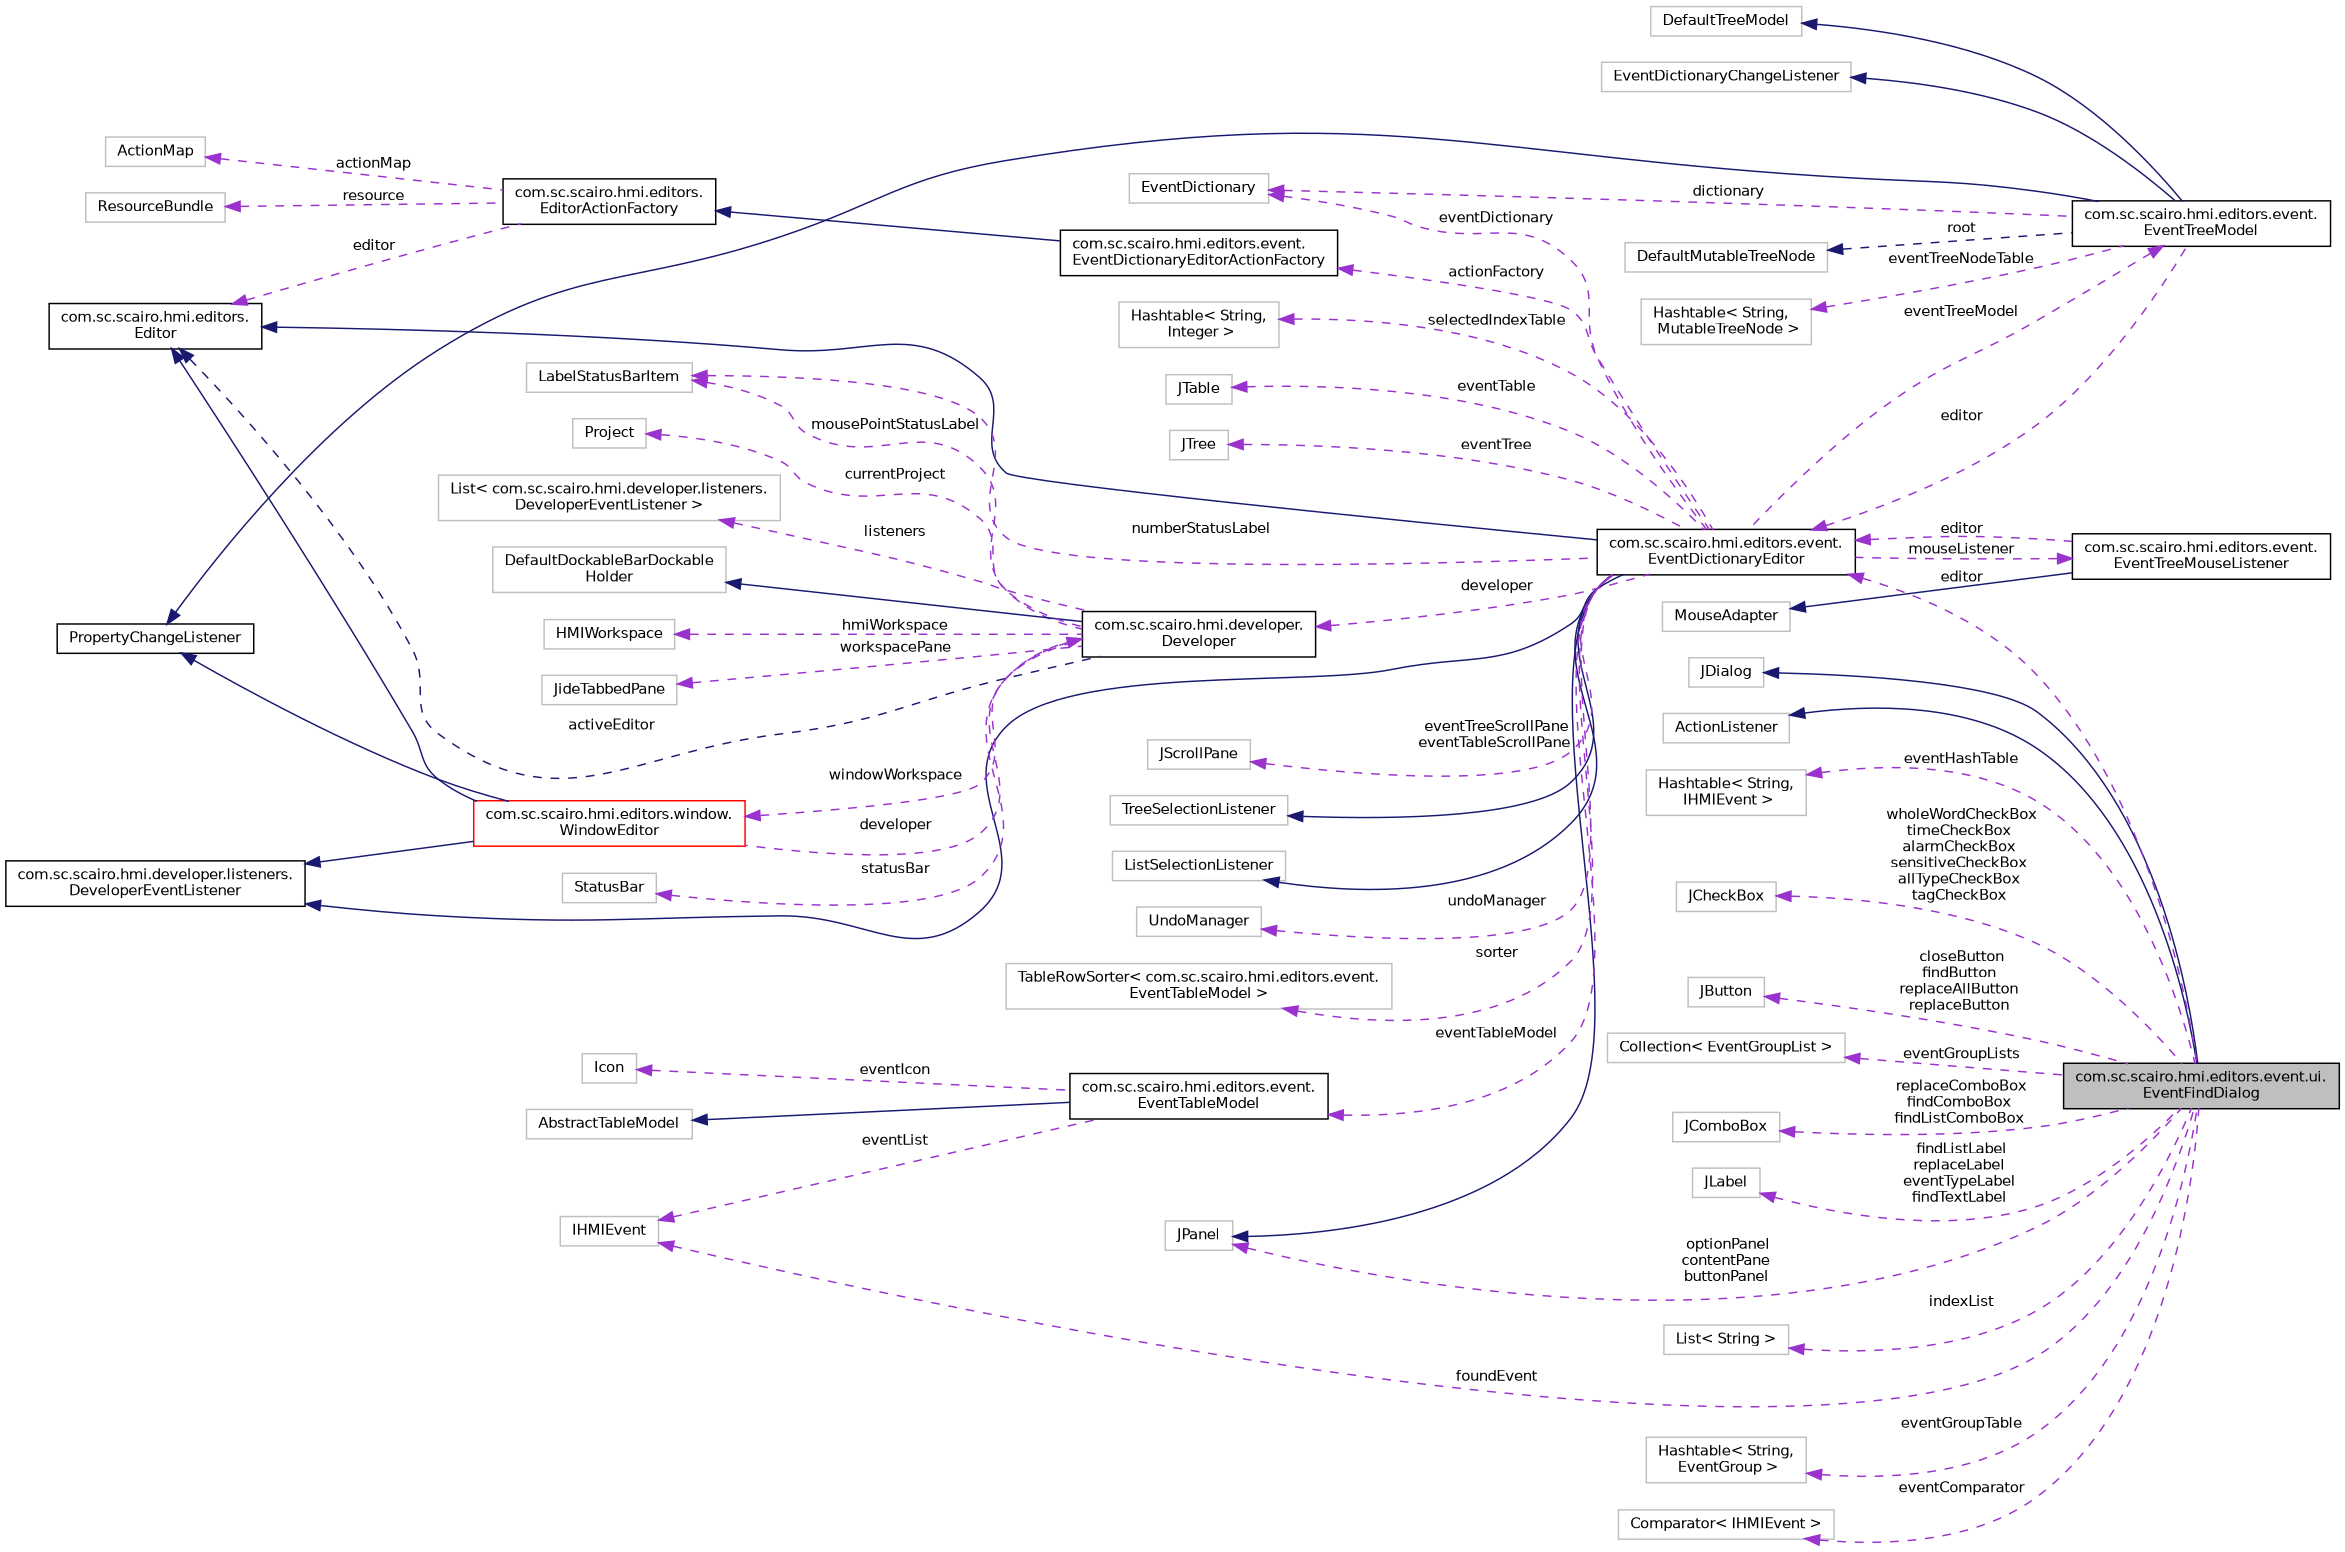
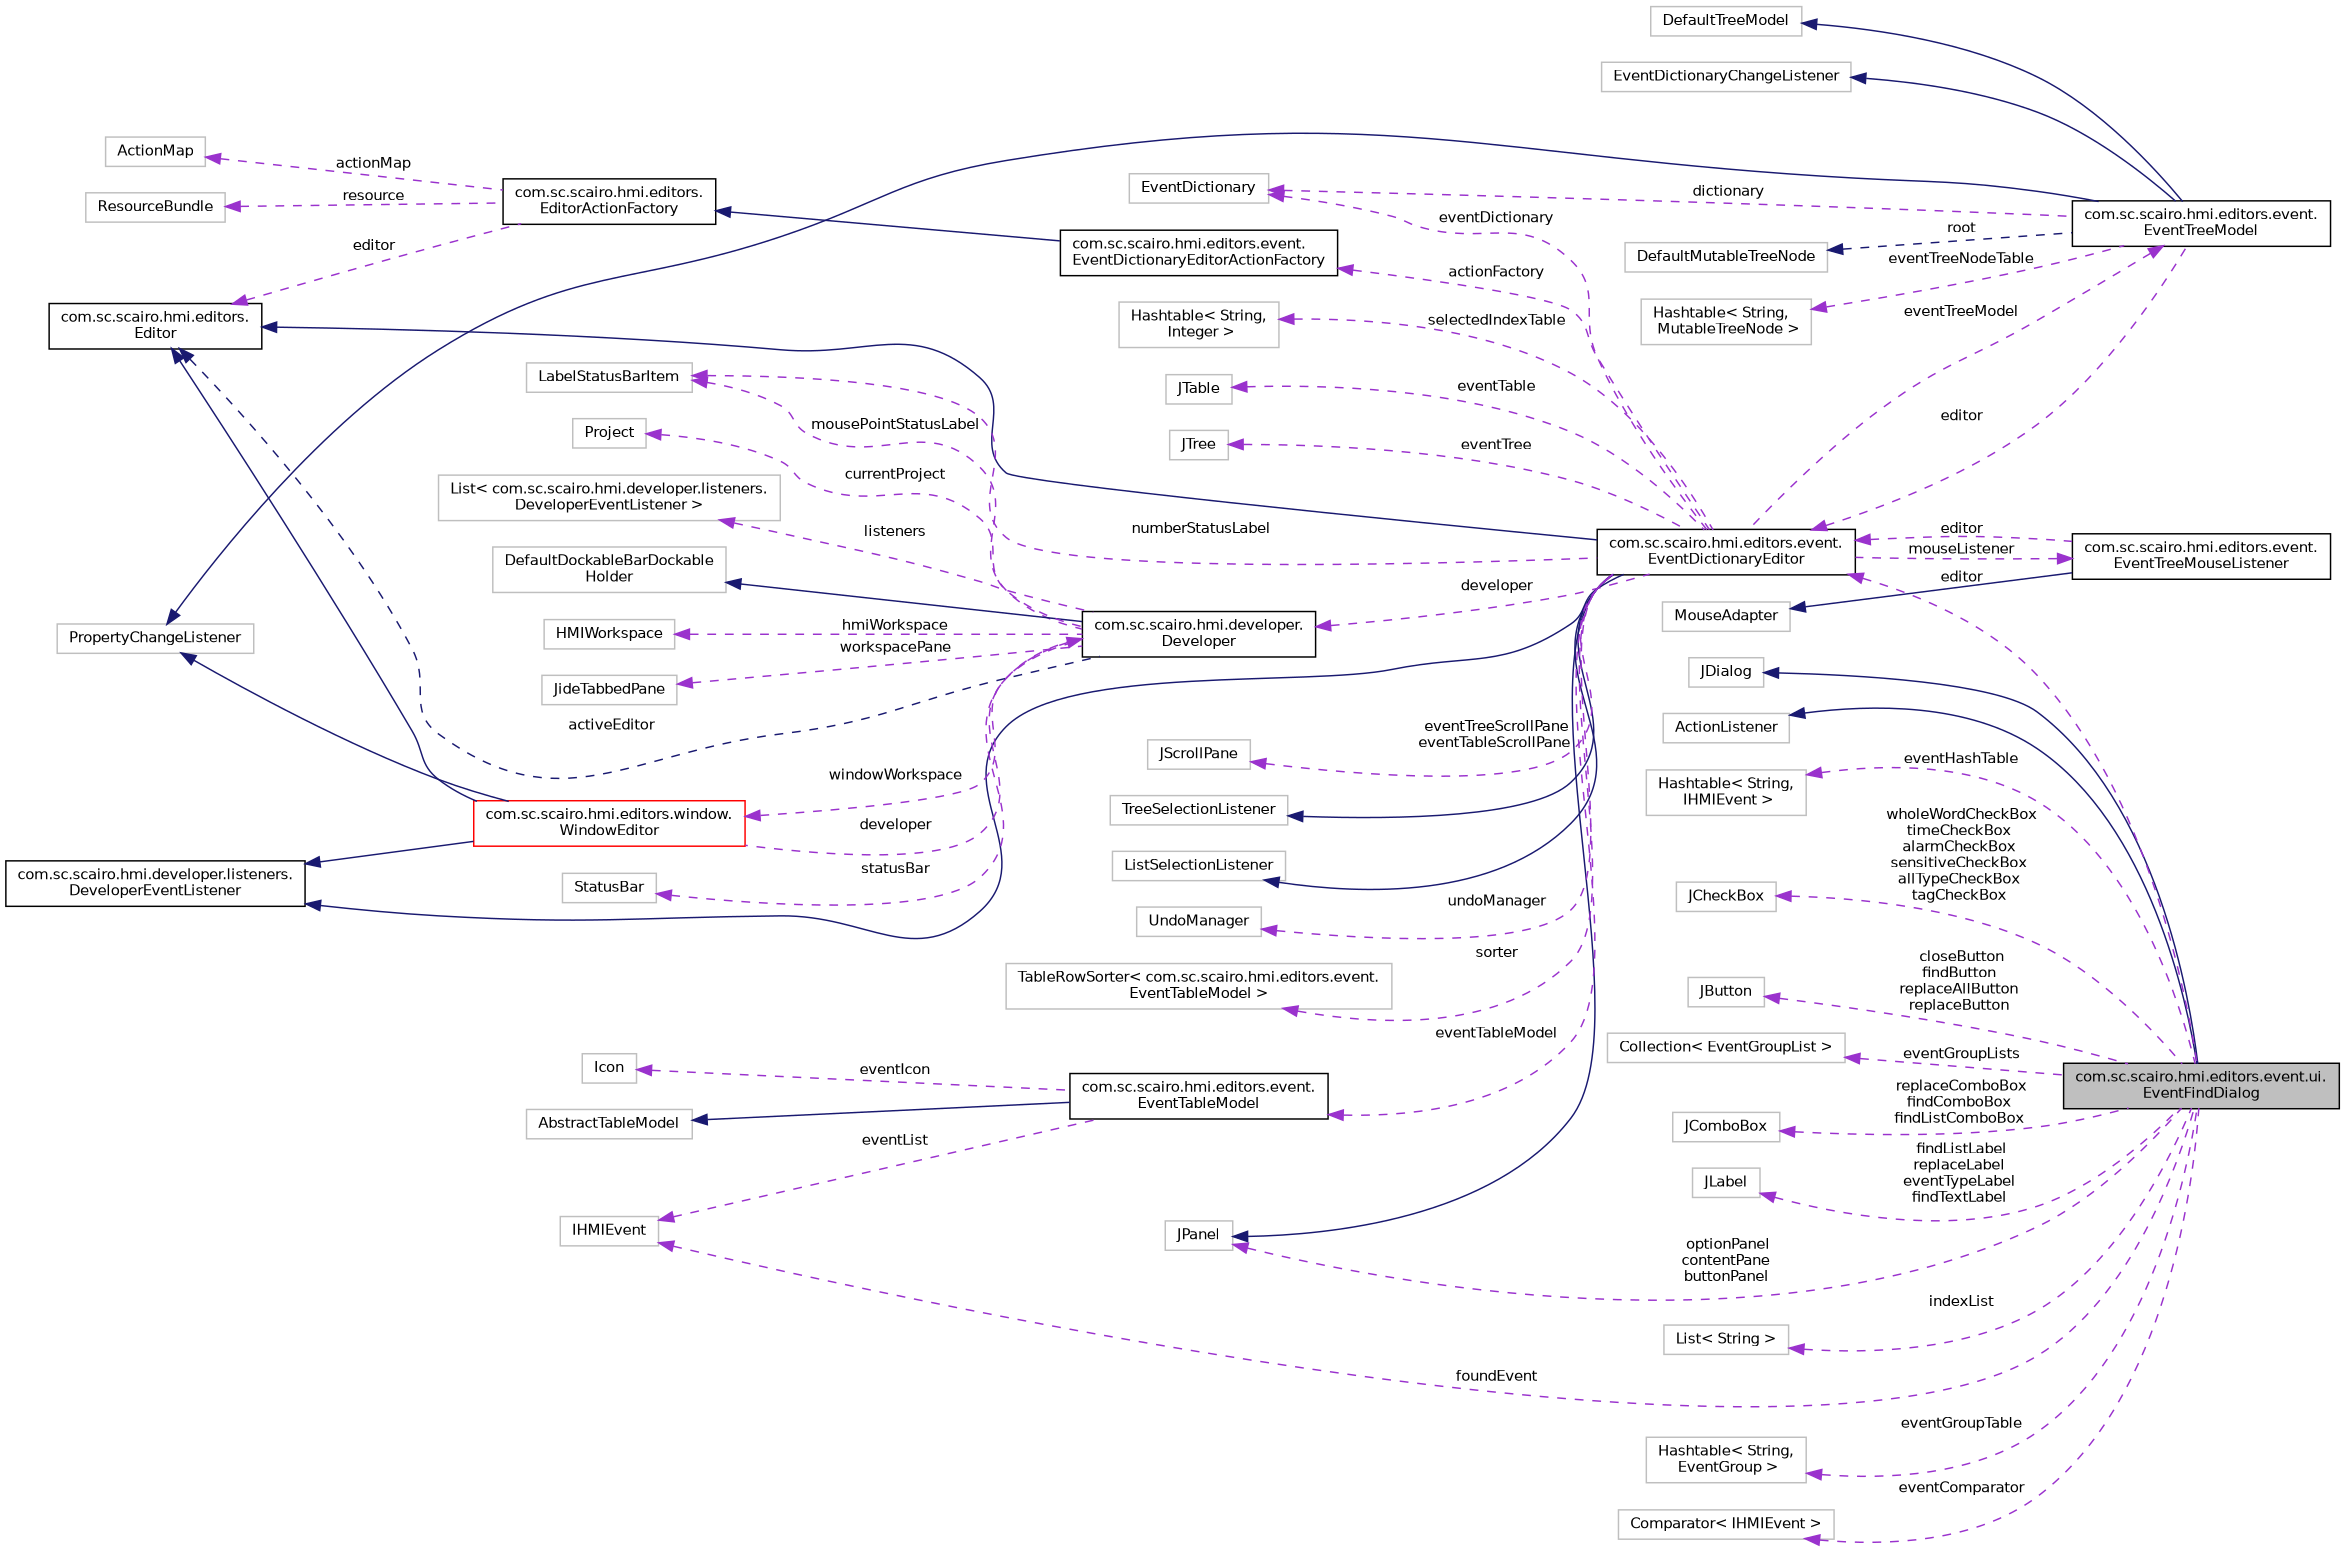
(155, 639) -> (155, 639)
